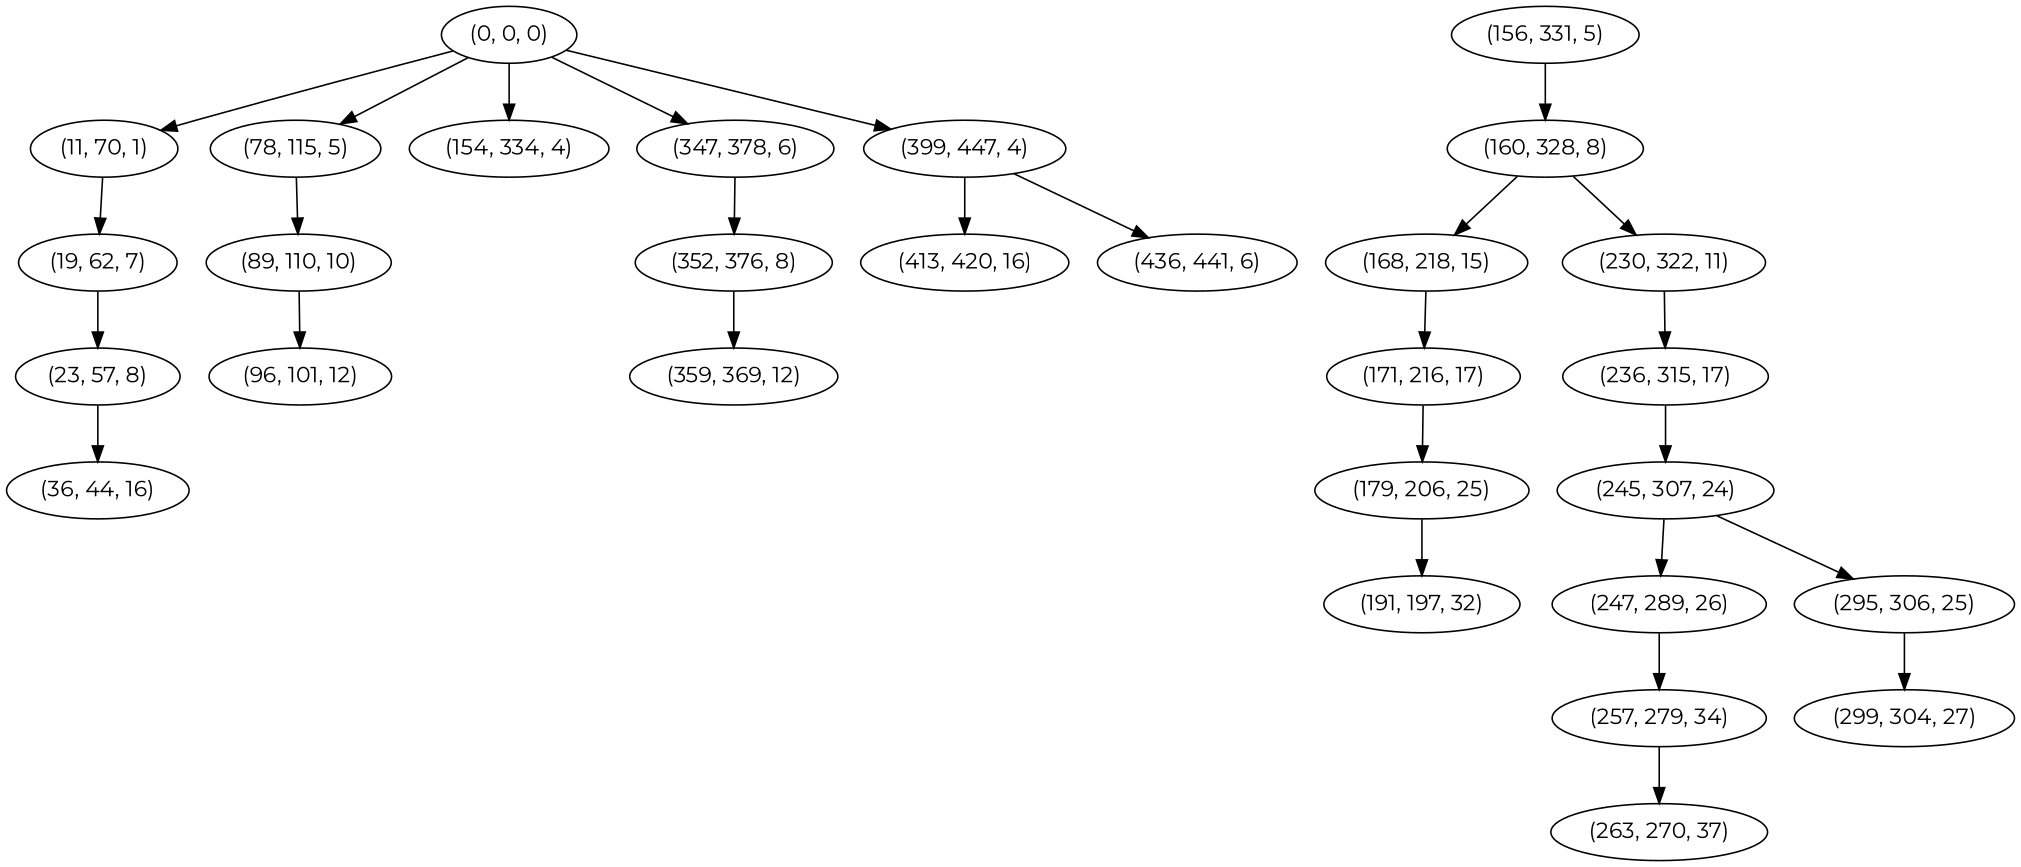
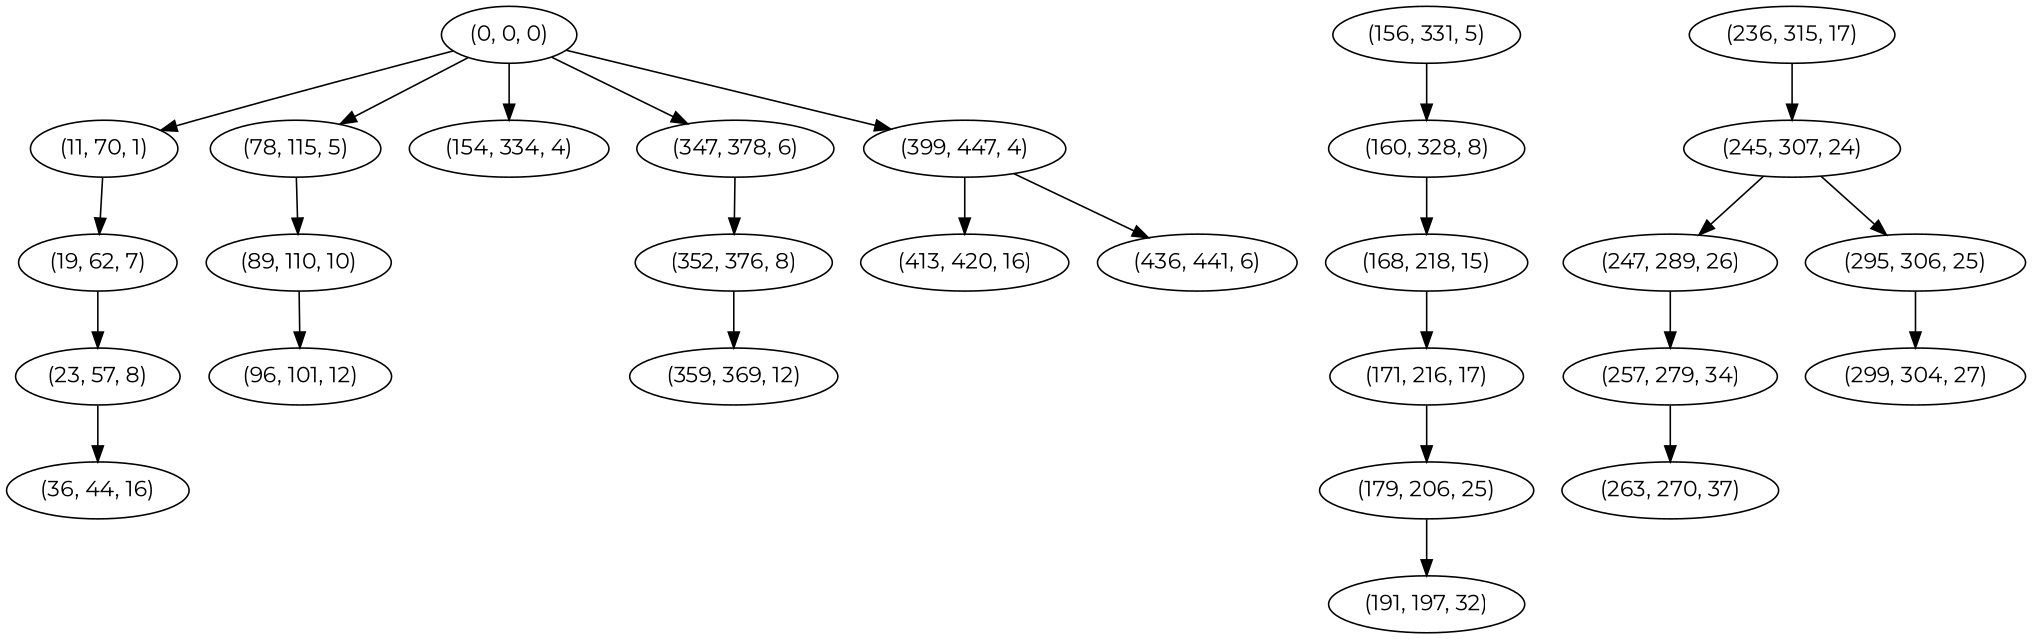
(1664, 263) -> none
